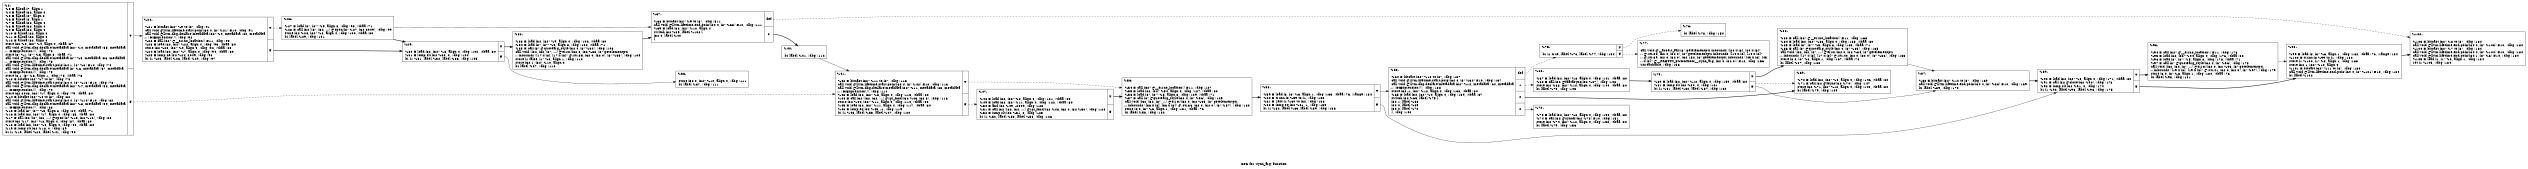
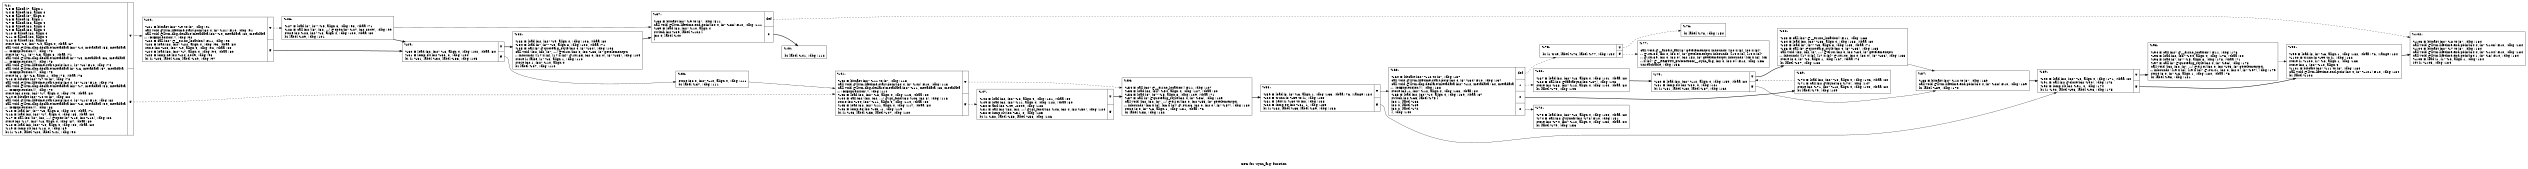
(833, 64) -> (791, 85)
(1774, 83) -> (1776, 80)
